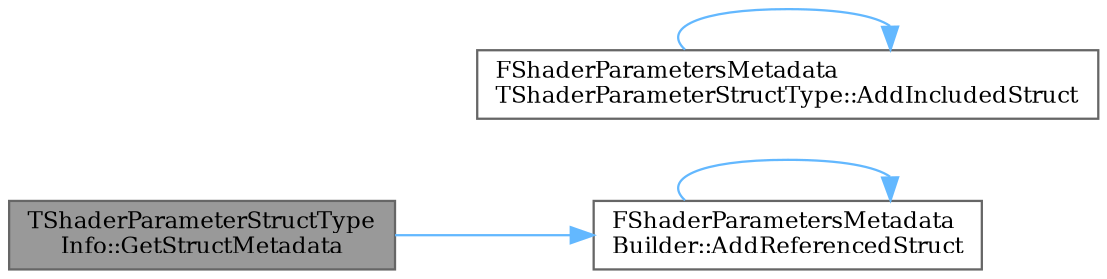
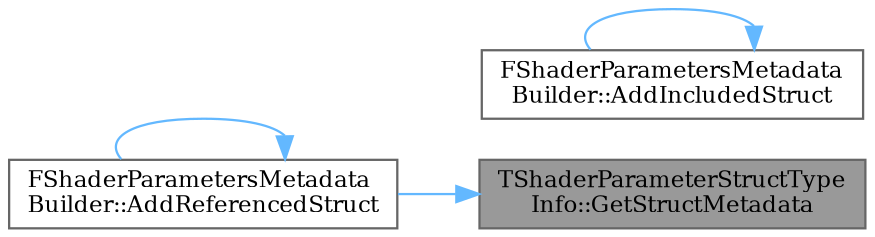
(788, 84) -> (672, 84)
(483, 235) -> (427, 194)
